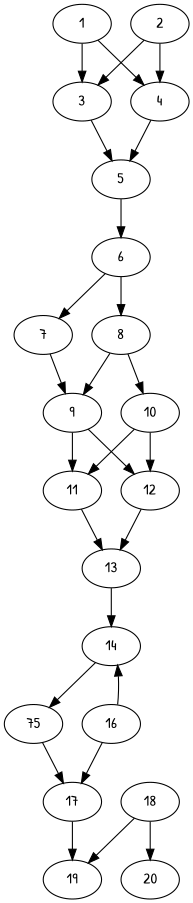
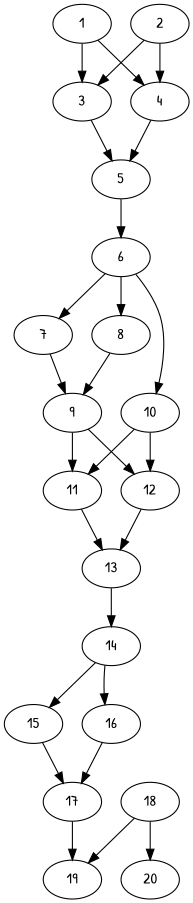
(134, 369) -> (162, 325)
(119, 690) -> (104, 679)
(33, 724) -> (33, 724)
